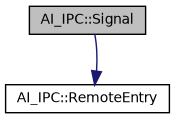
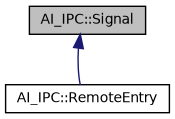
(97, 53) -> (78, 67)
